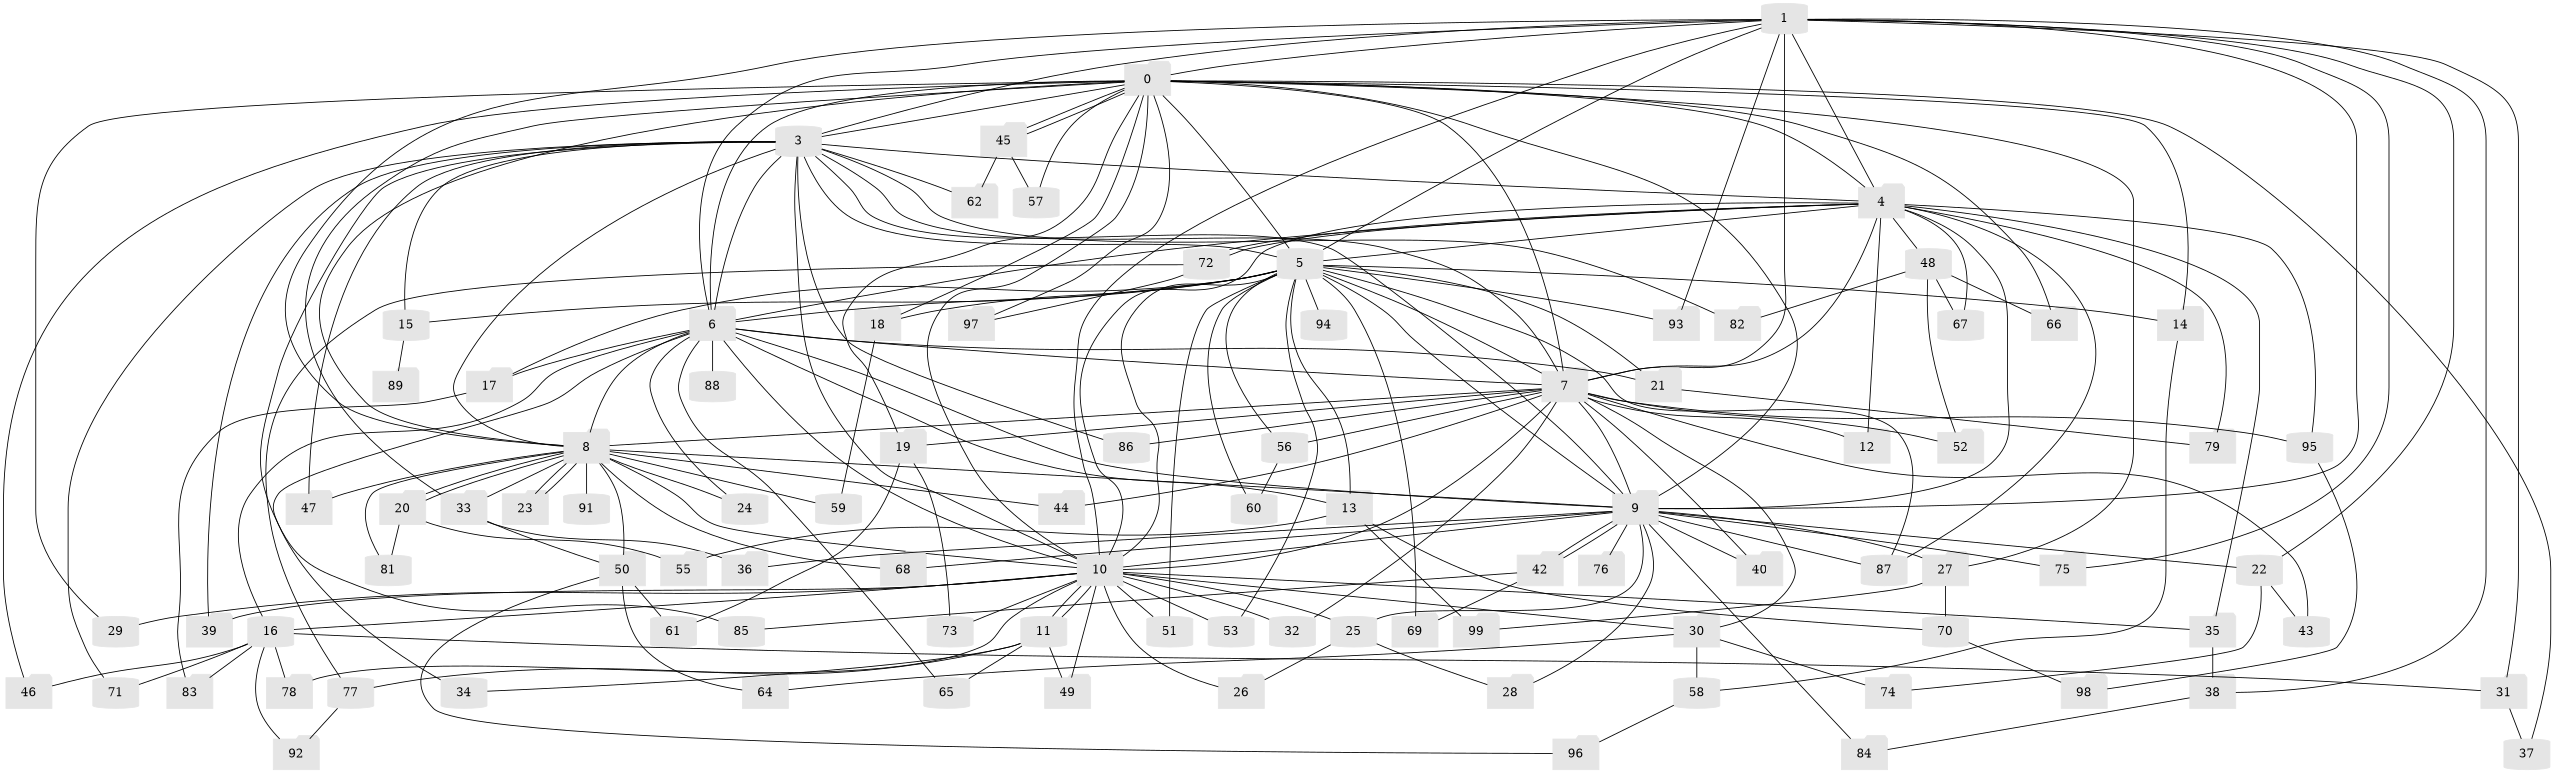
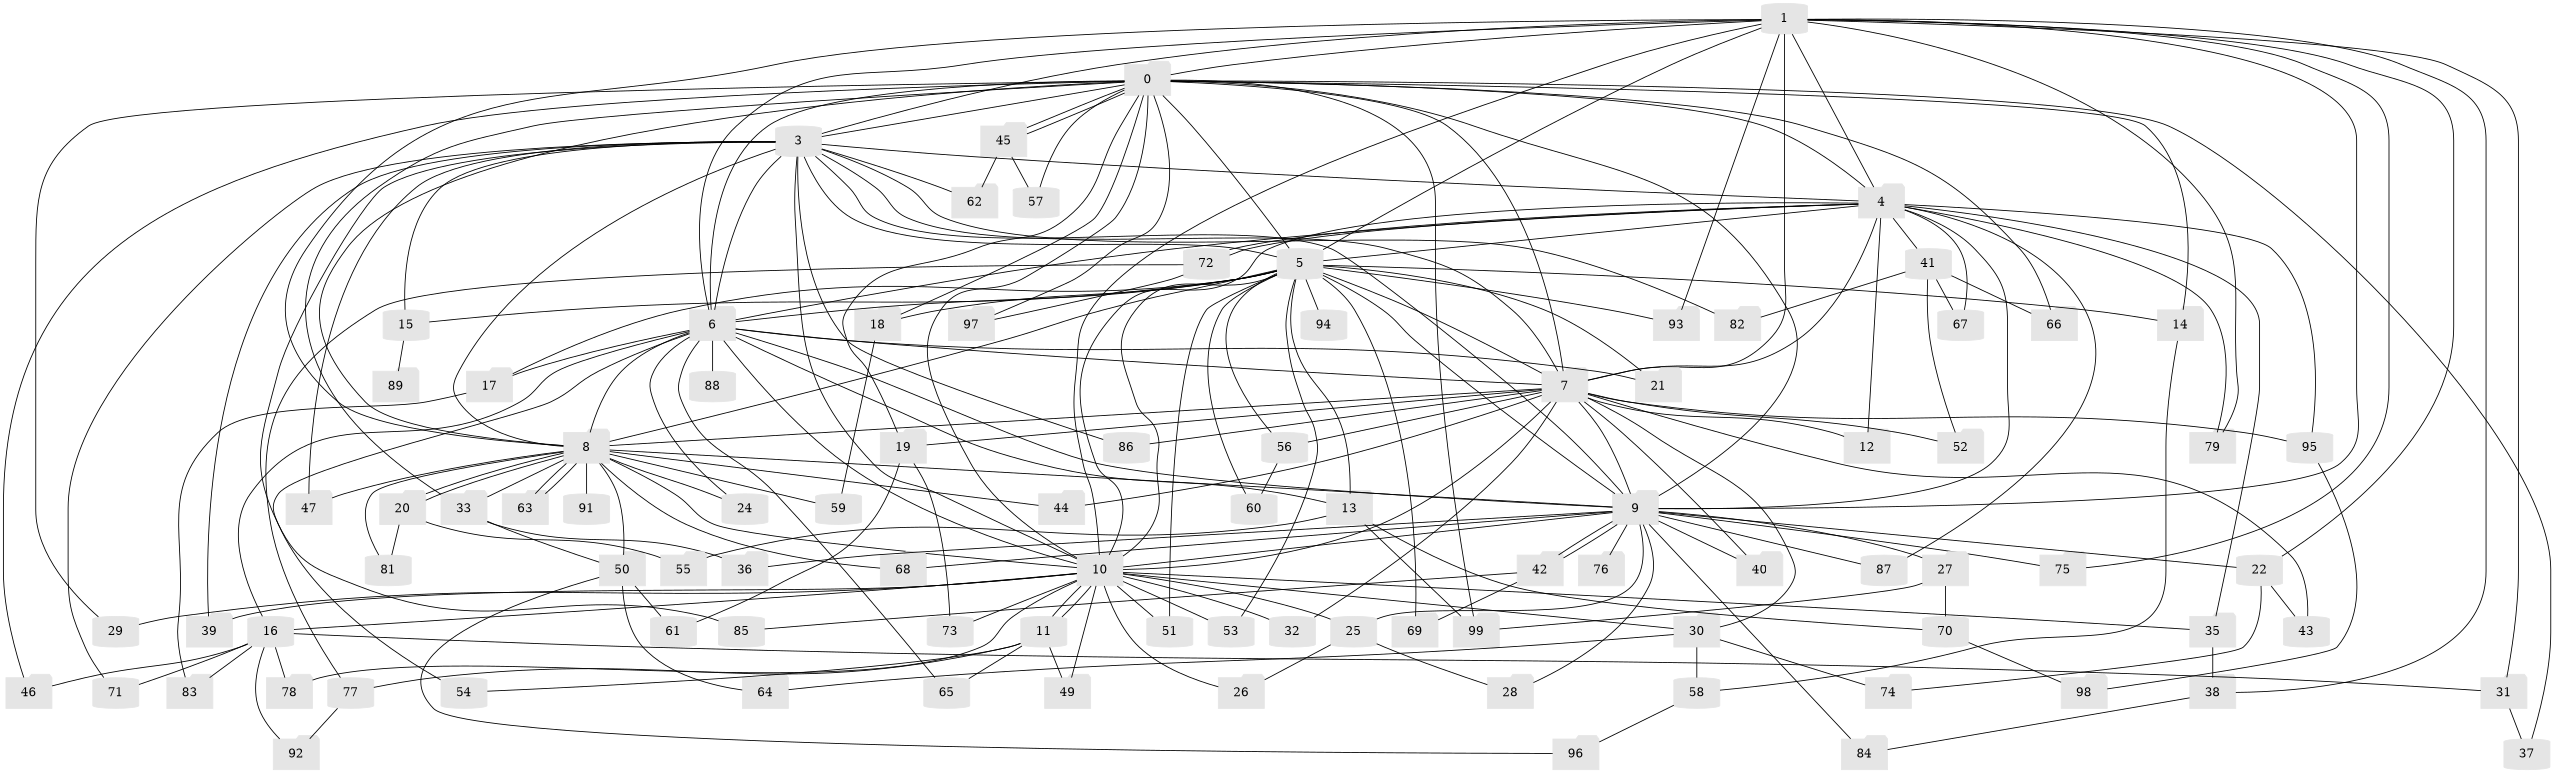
(1893, 124) -> (1435, 232)
(1928, 264) -> (1928, 264)
(1612, 388) -> (944, 357)
(1897, 413) -> (2130, 132)
(525, 509) -> (525, 509)
(464, 693) -> (464, 693)
